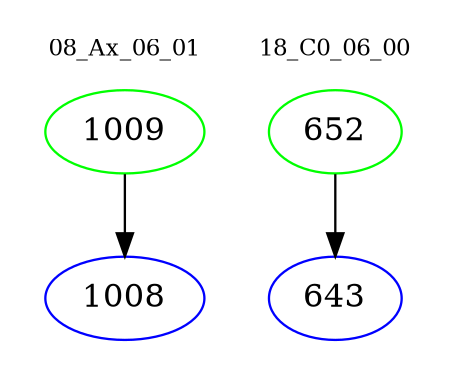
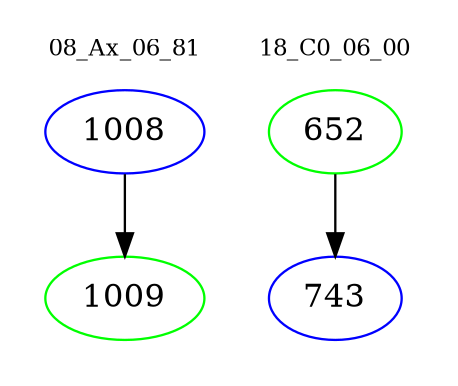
(125, 50) -> (125, 50)
(125, 204) -> (125, 204)
(335, 298) -> (335, 298)
